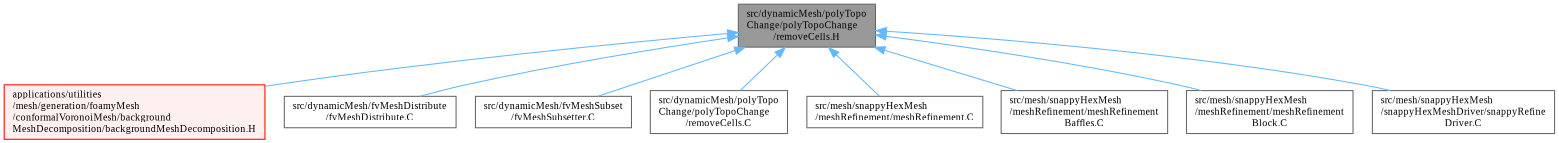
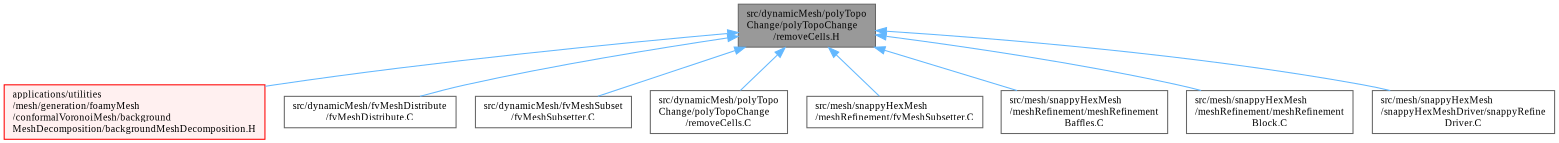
(895, 112) -> (895, 112)
